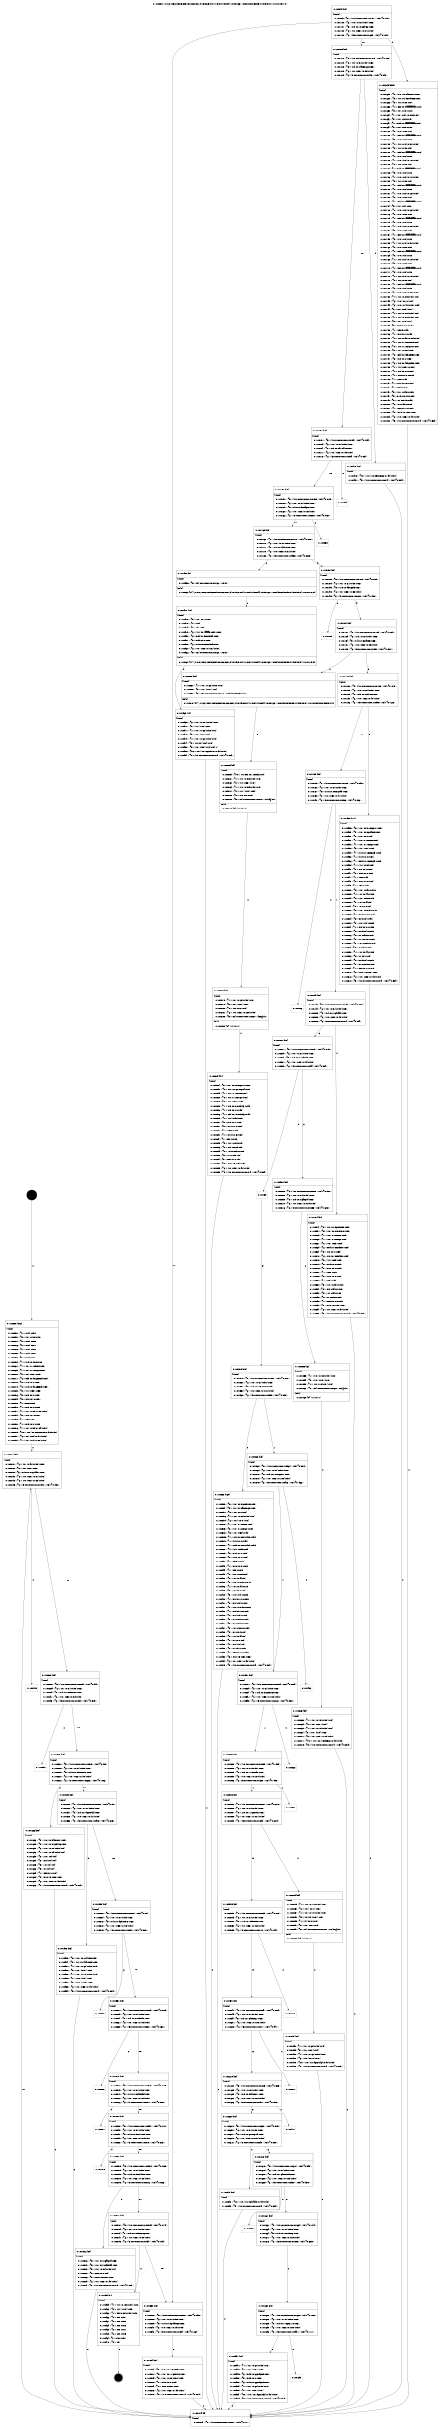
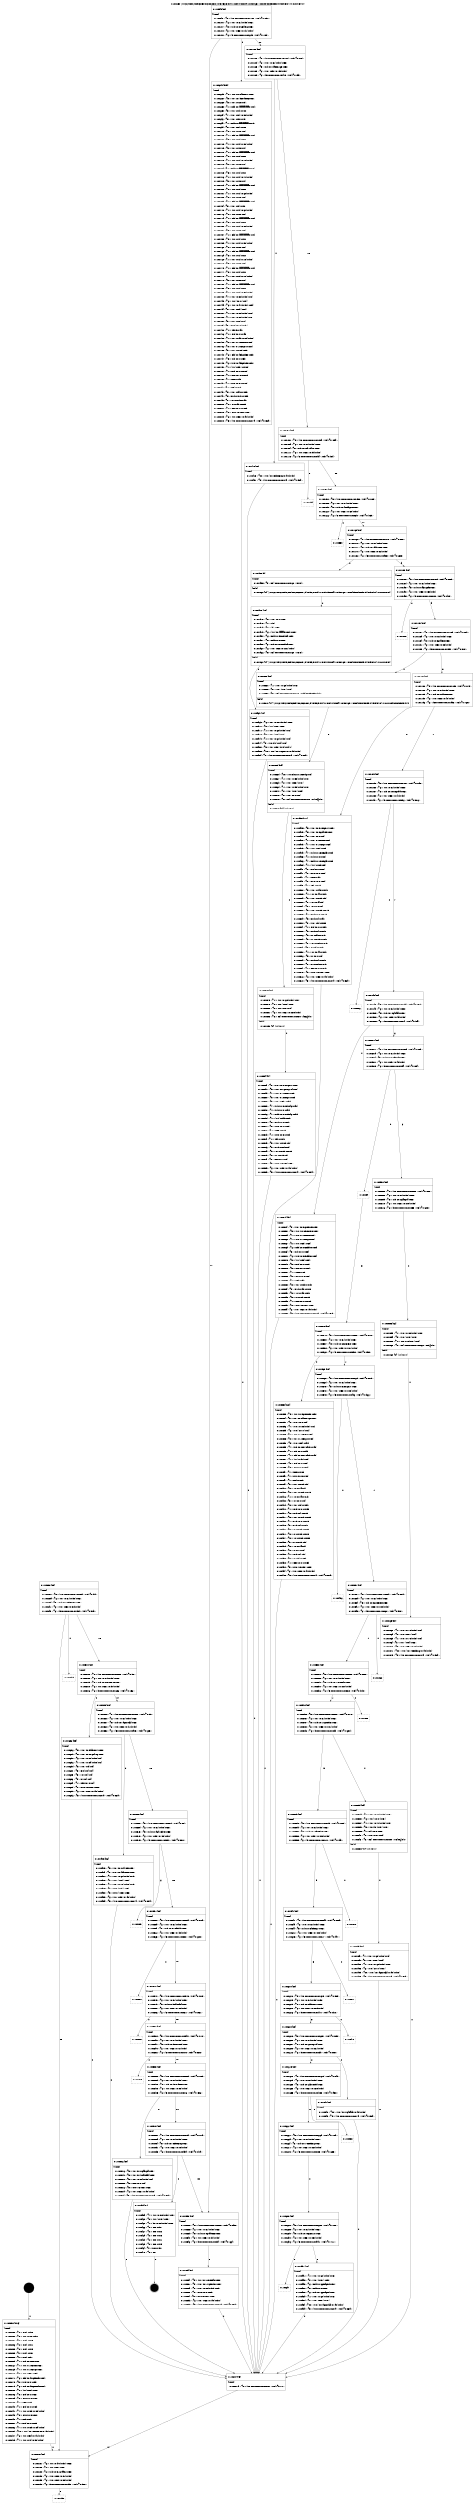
(51, 1579) -> (59, 2032)
